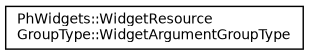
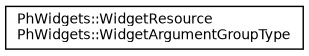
(154, 28) -> (154, 28)
